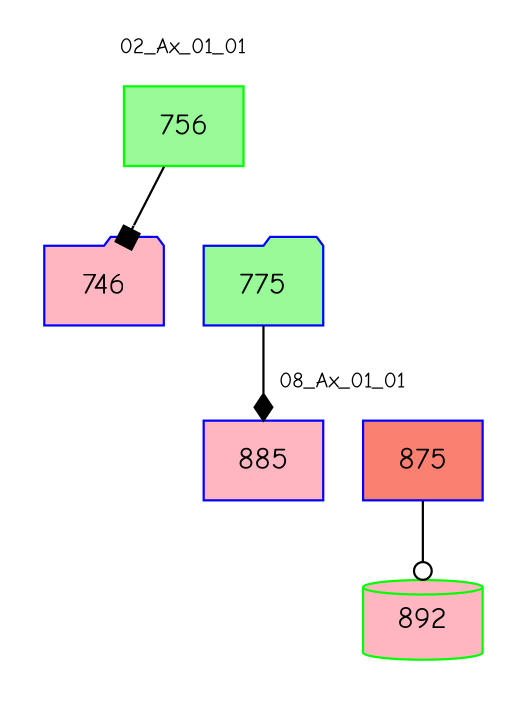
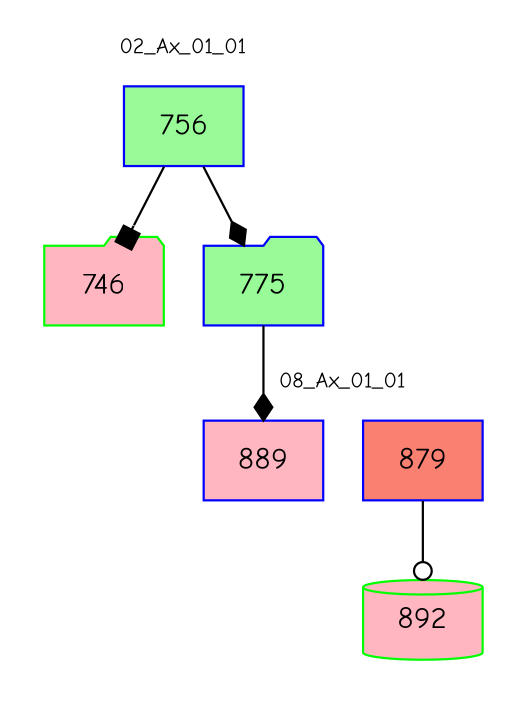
(184, 126) -> (184, 126)
none -> (218, 194)
(104, 286) -> (104, 286)
(263, 460) -> (263, 460)
(423, 460) -> (423, 460)
